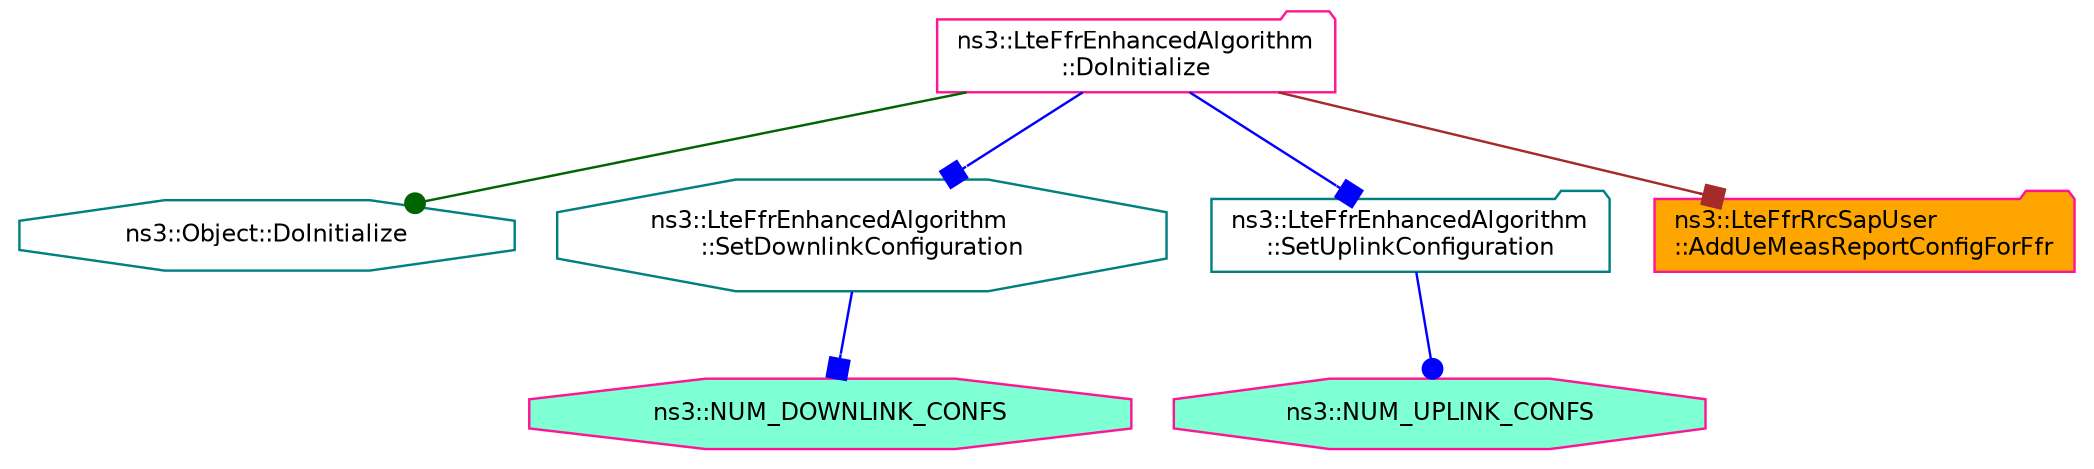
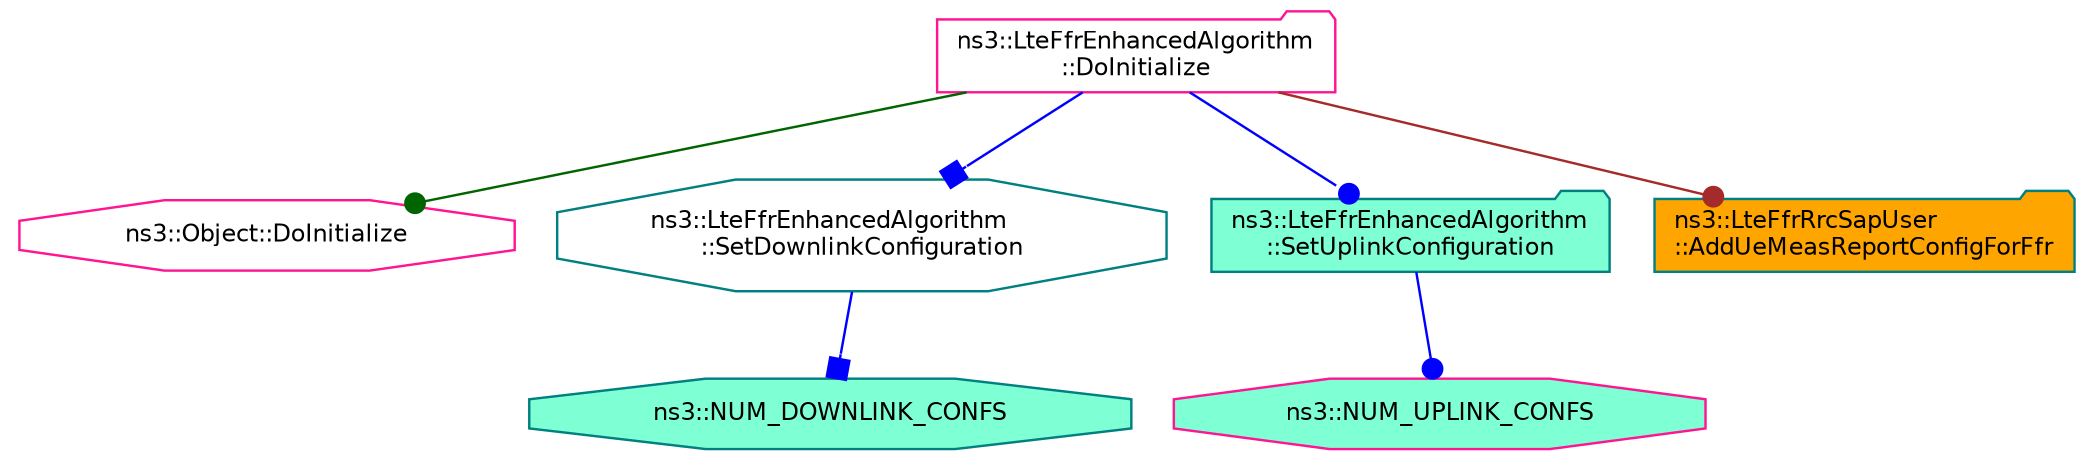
(1263, 139) -> (1263, 139)
(1491, 143) -> (1491, 143)
(267, 235) -> (267, 235)
(1411, 235) -> (1411, 235)
(1865, 235) -> (1865, 235)
(830, 414) -> (830, 414)
